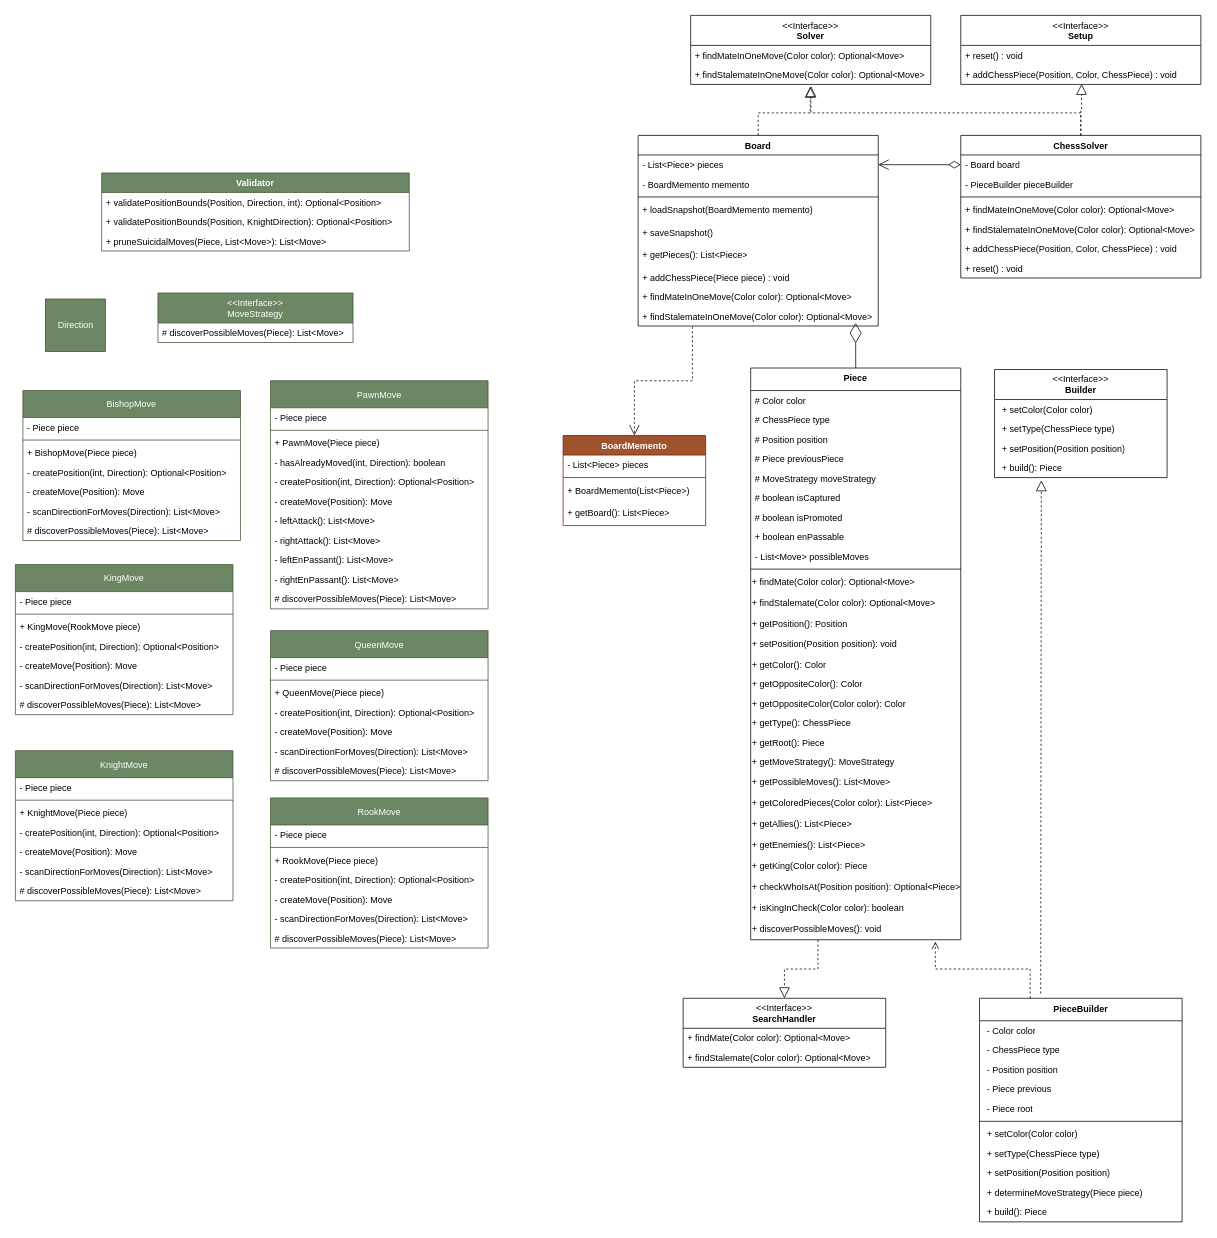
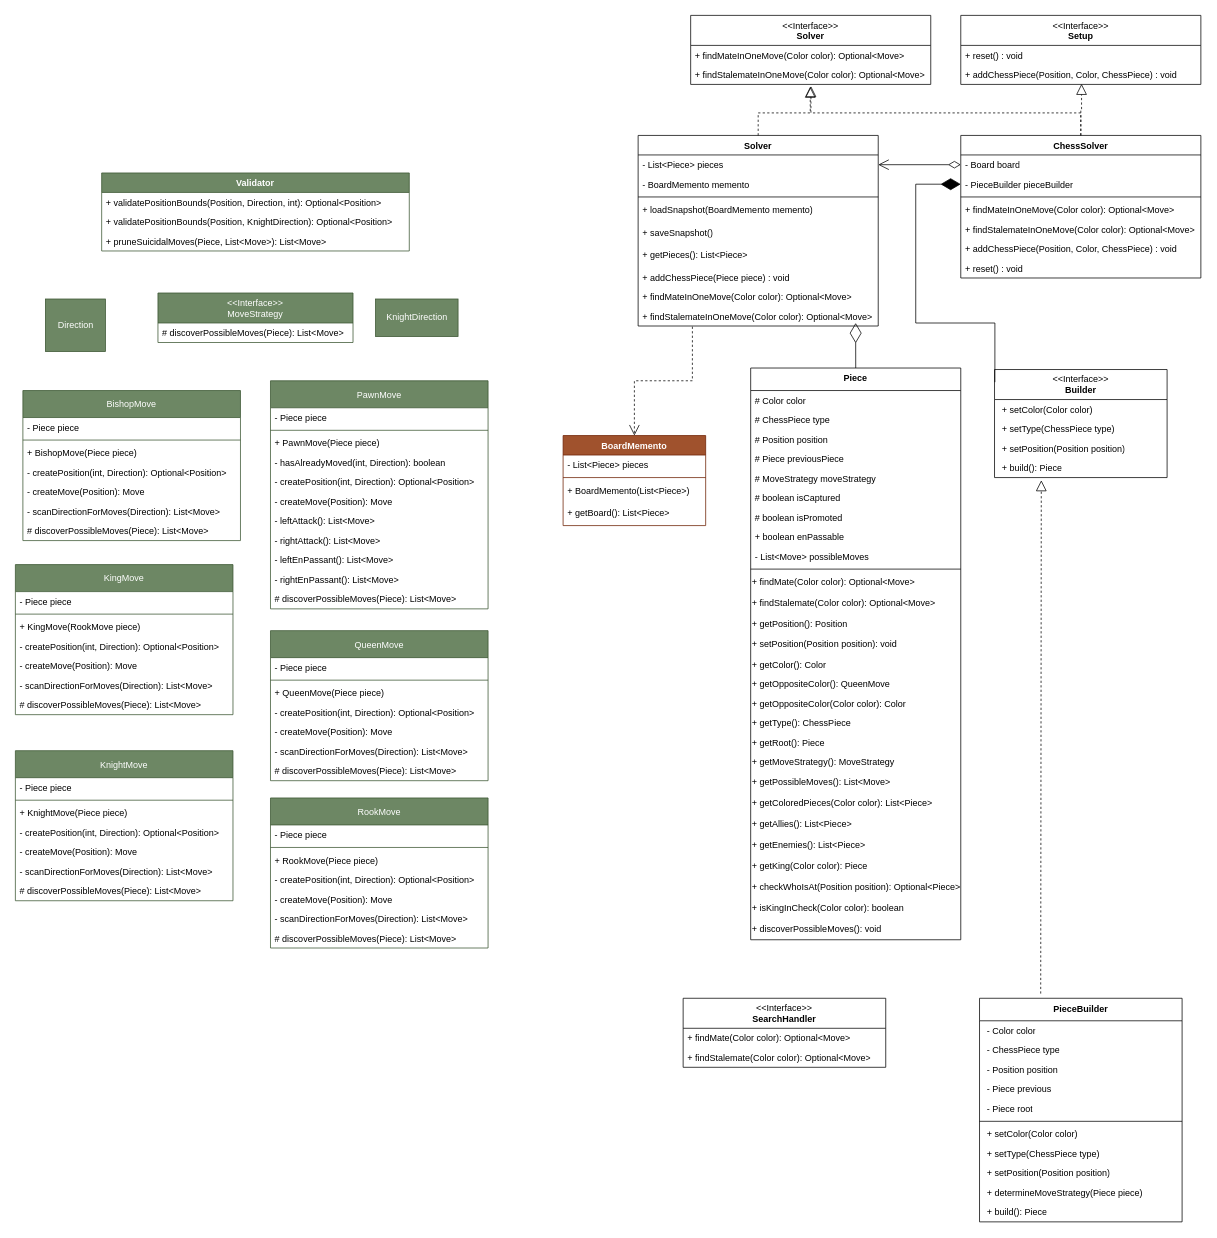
(758, 146) -> (758, 146)
none -> (915, 242)
none -> (417, 318)
(813, 685) -> (824, 685)
(806, 969) -> none
(1030, 981) -> none
